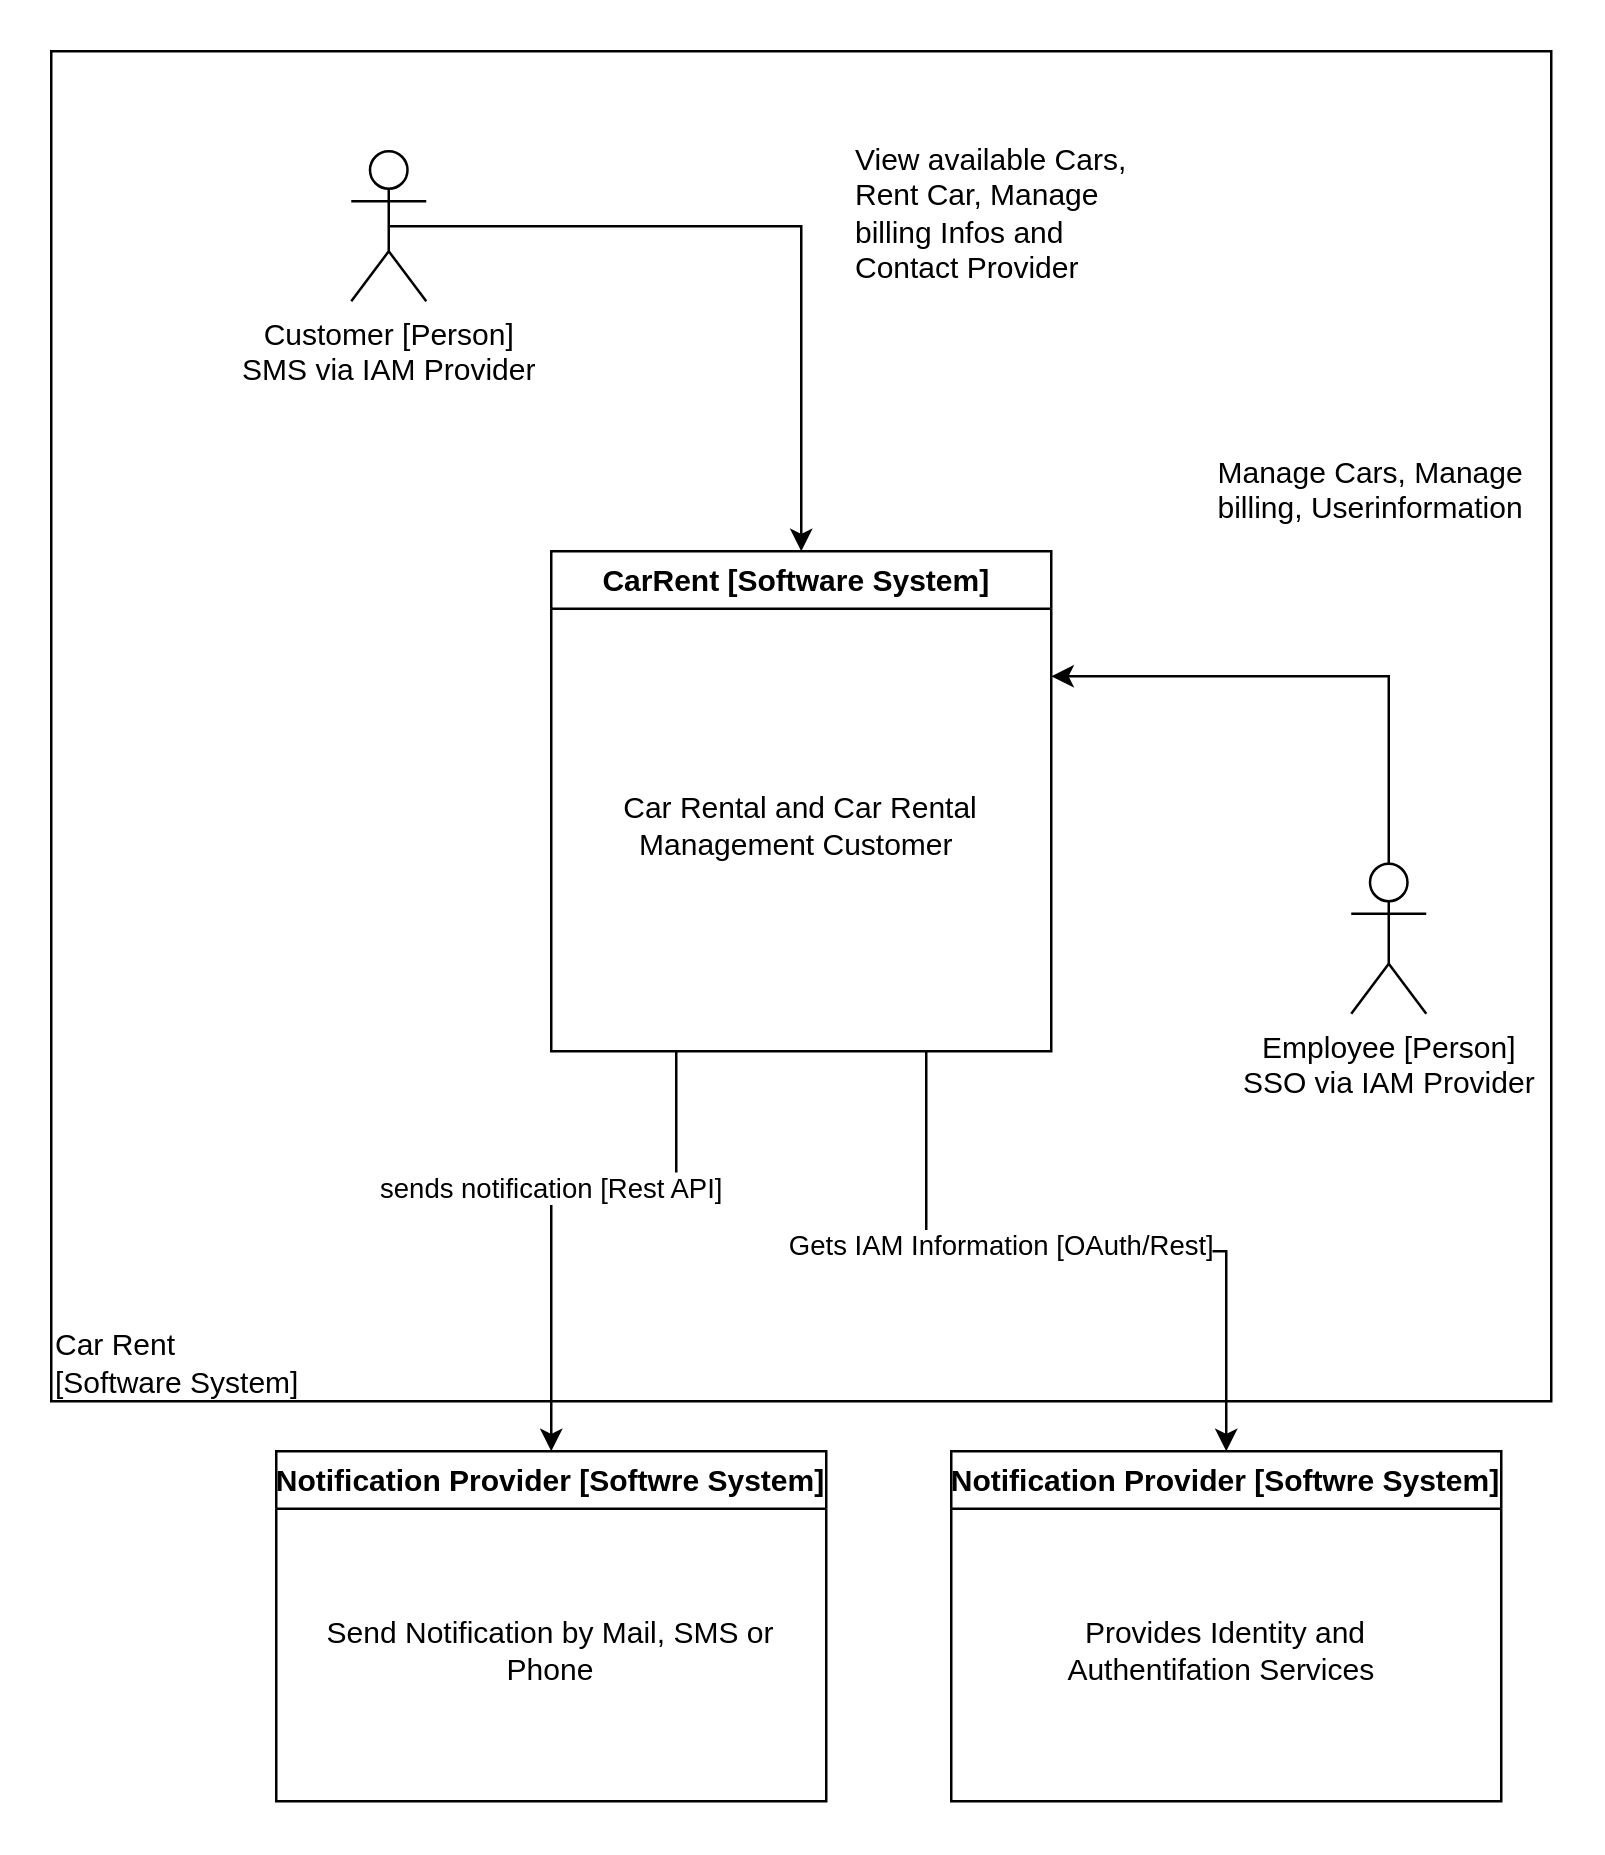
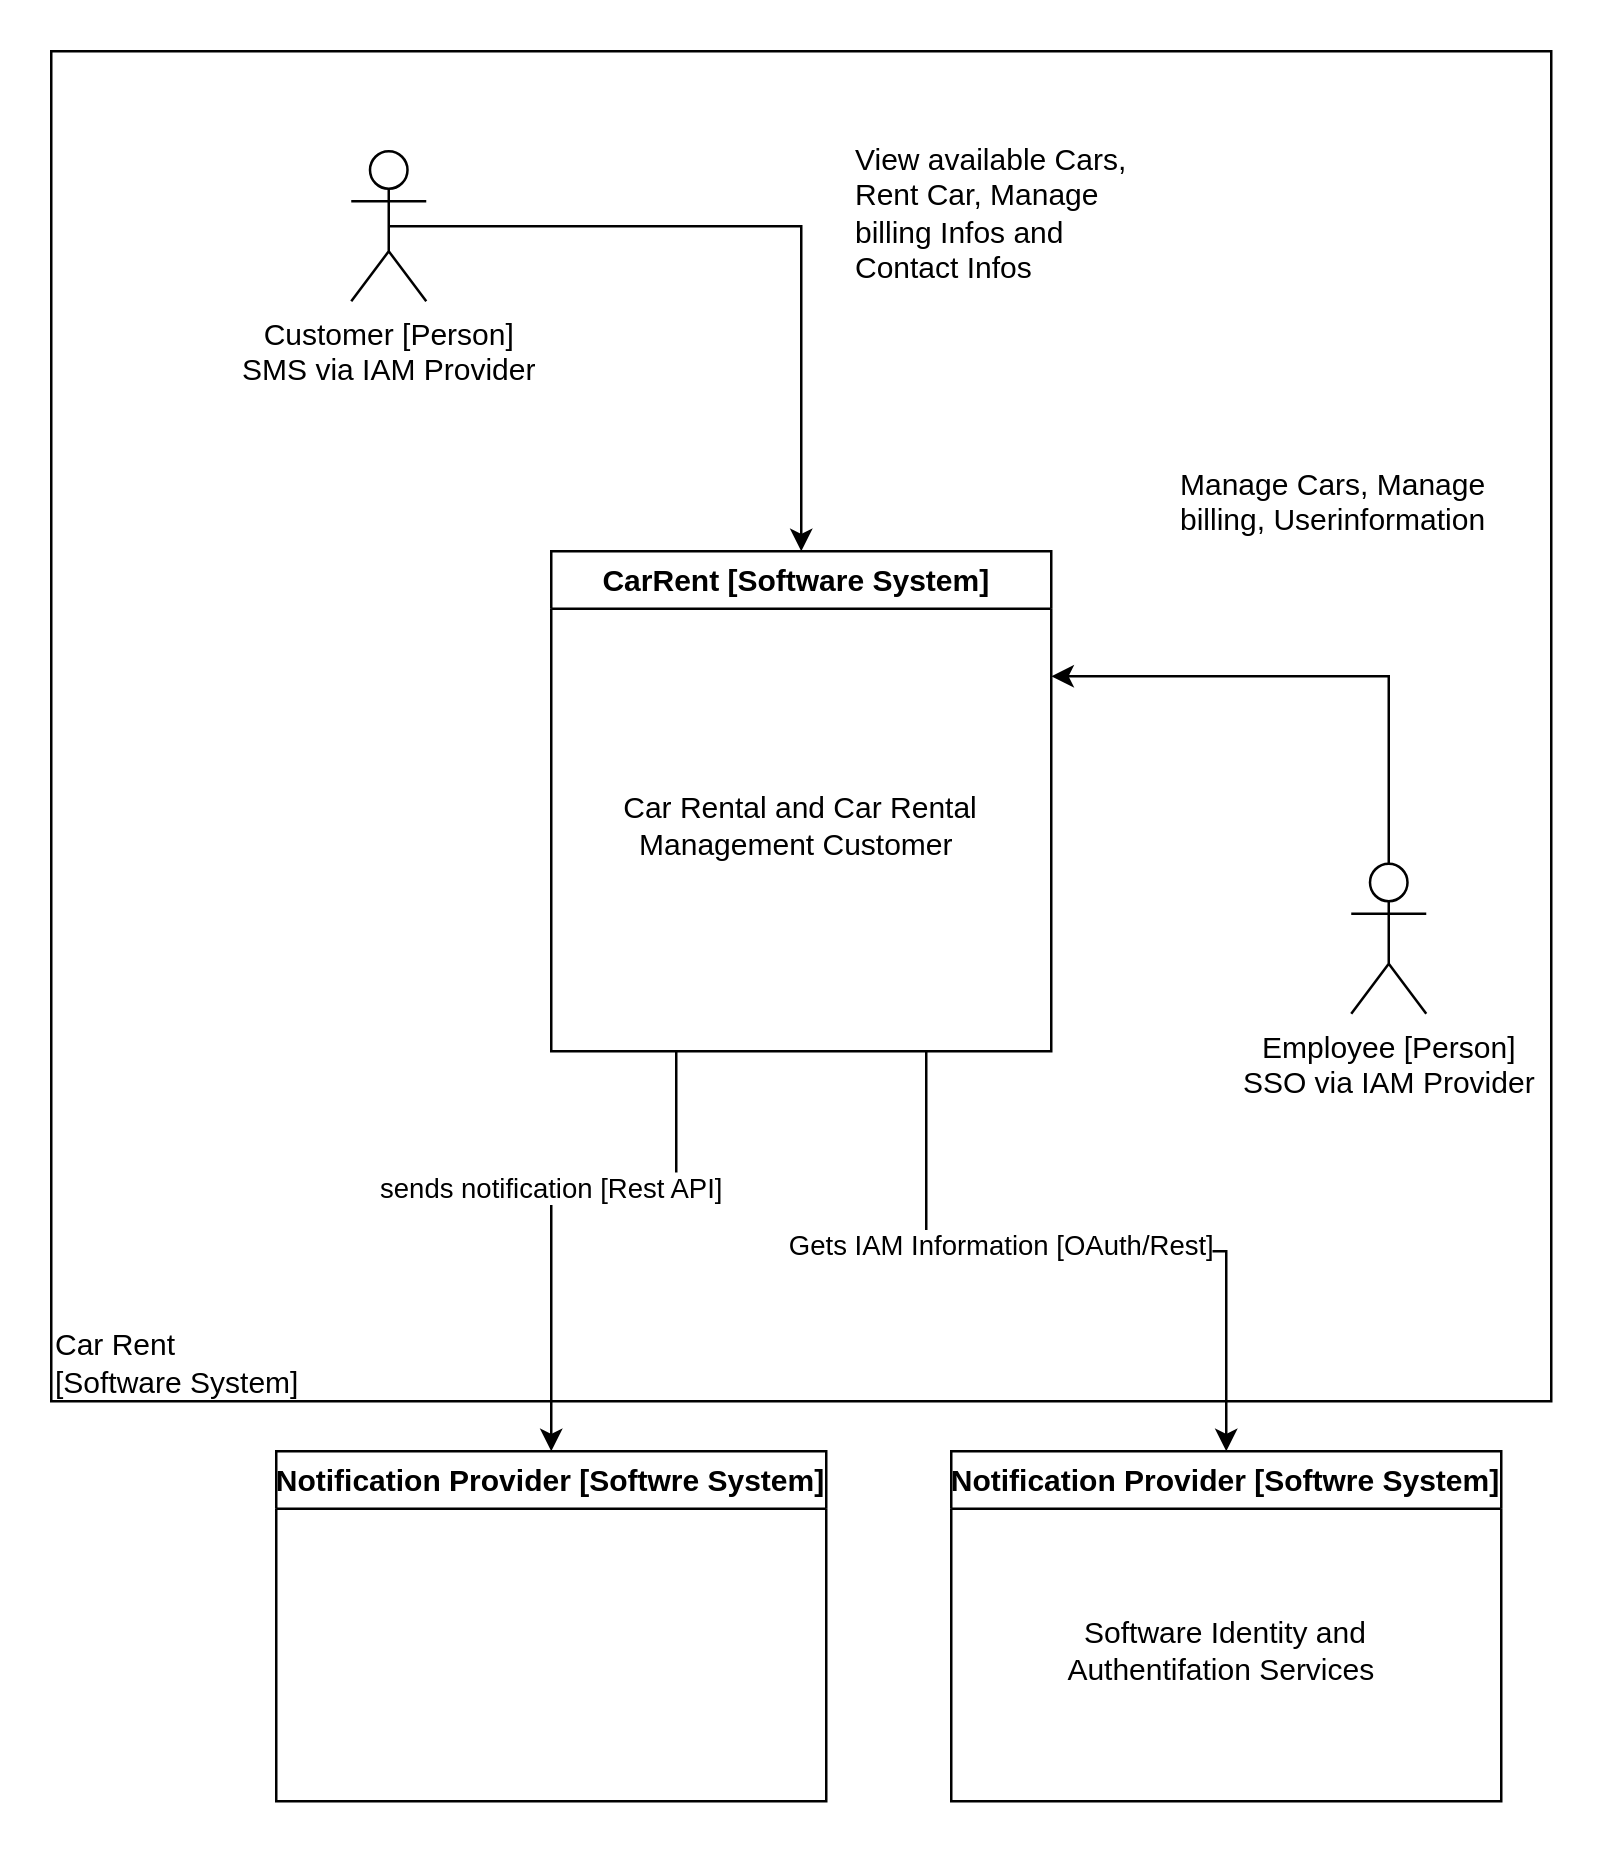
(1016, 216) -> (1016, 216)
(1376, 539) -> (1339, 551)
(551, 1651) -> none
(1226, 1651) -> (1226, 1651)
